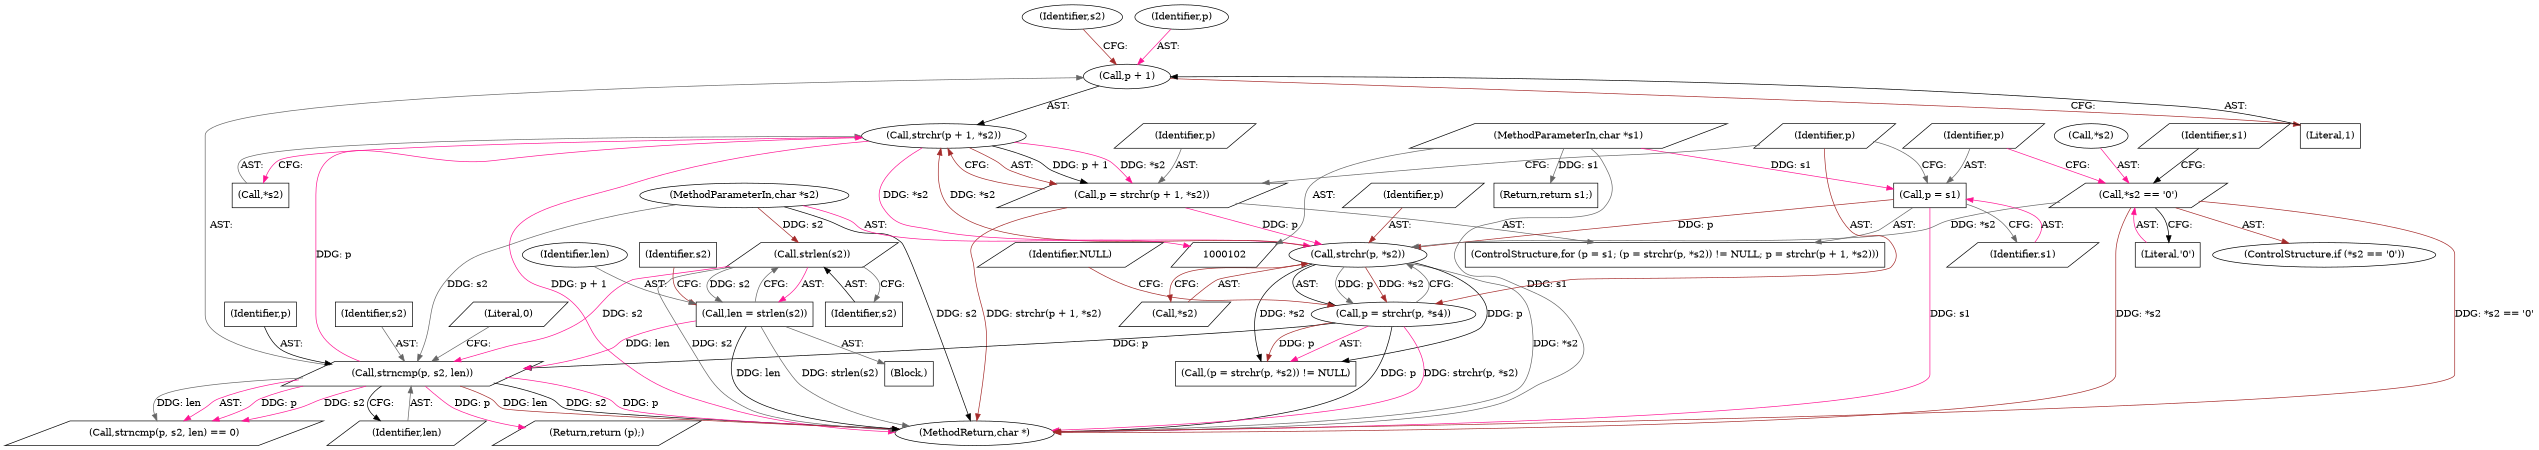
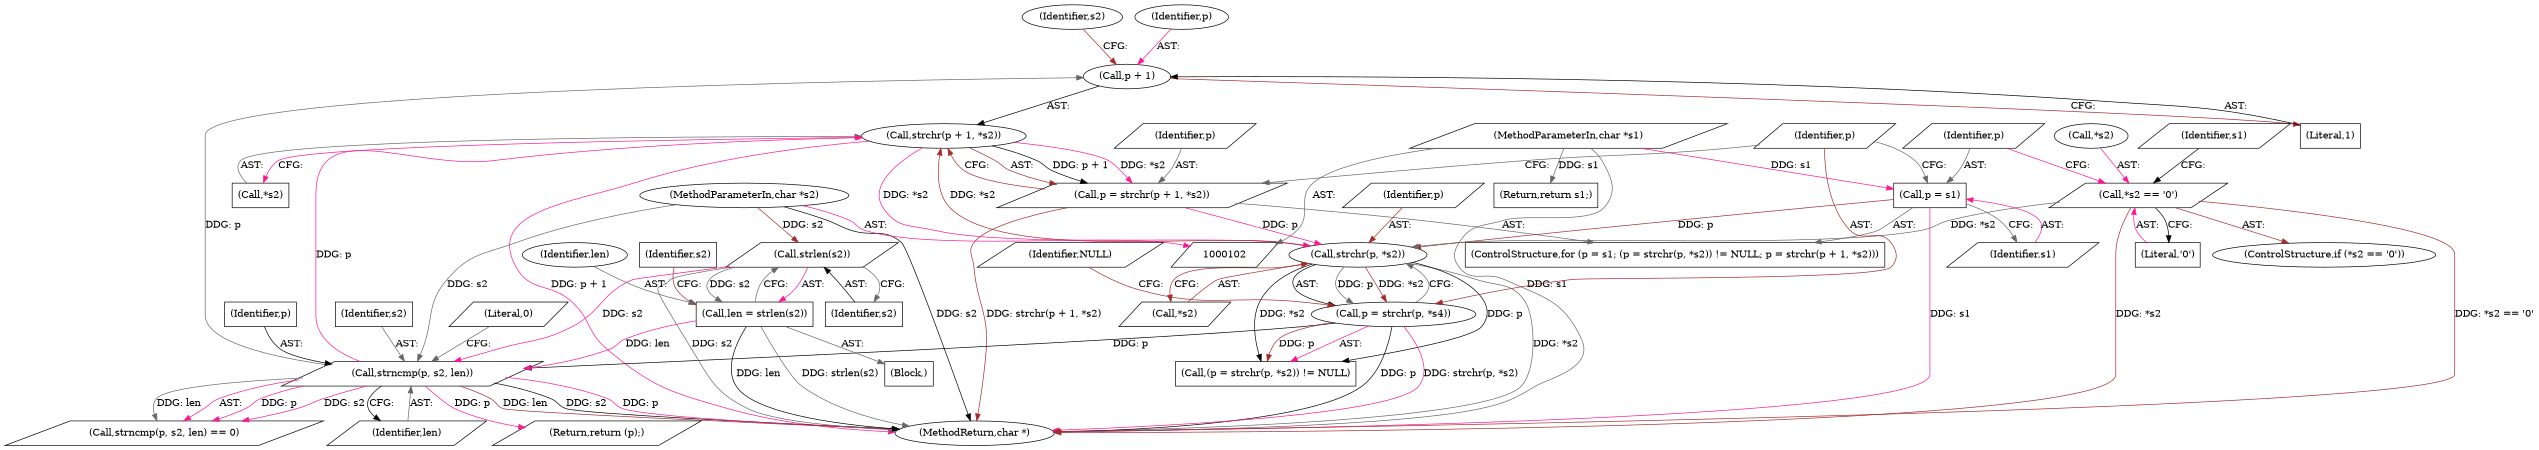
(223, 225) -> (223, 225)
